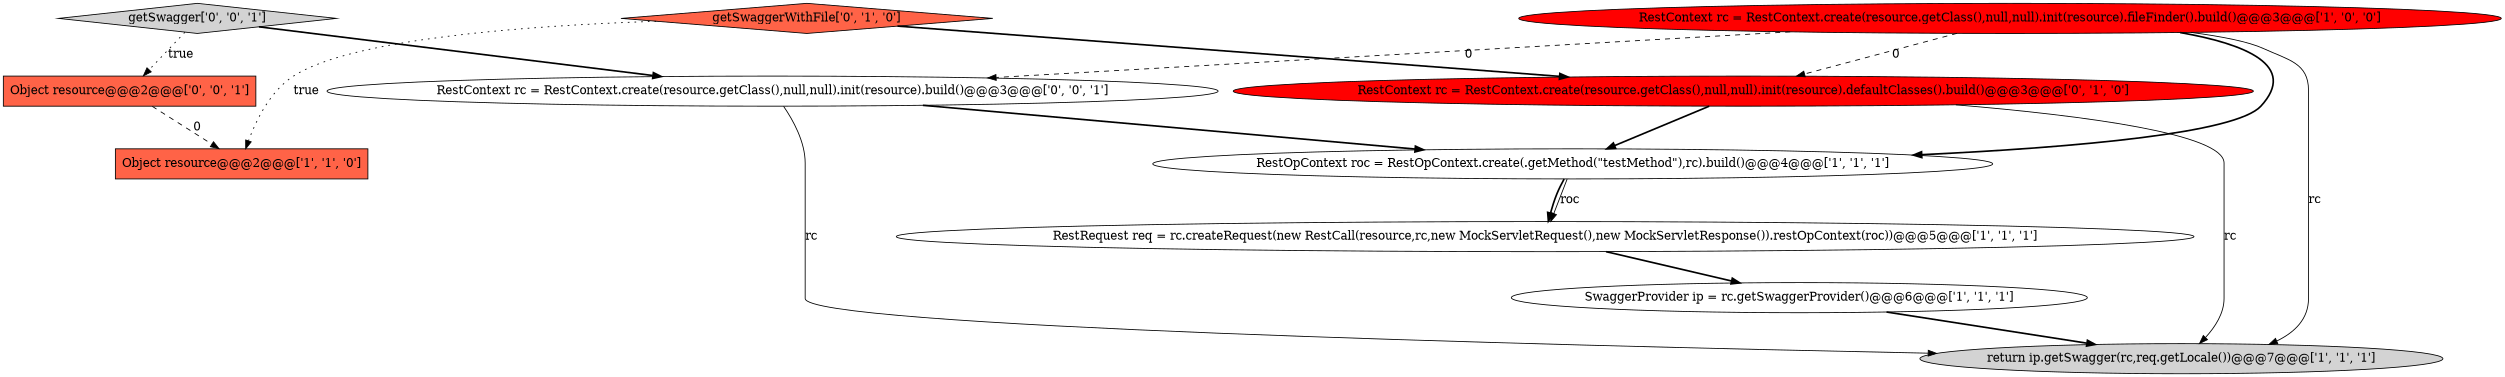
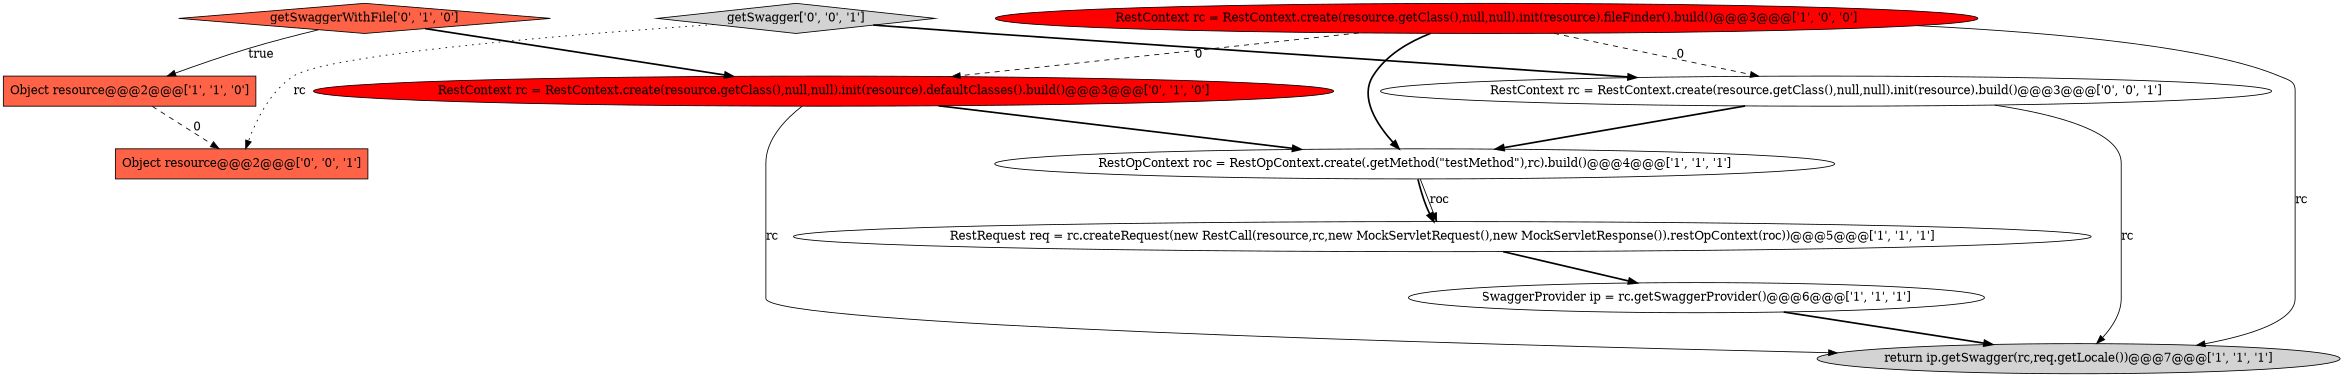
(432, 39) -> (246, 49)
(181, 55) -> (300, 91)
(182, 125) -> (182, 125)
